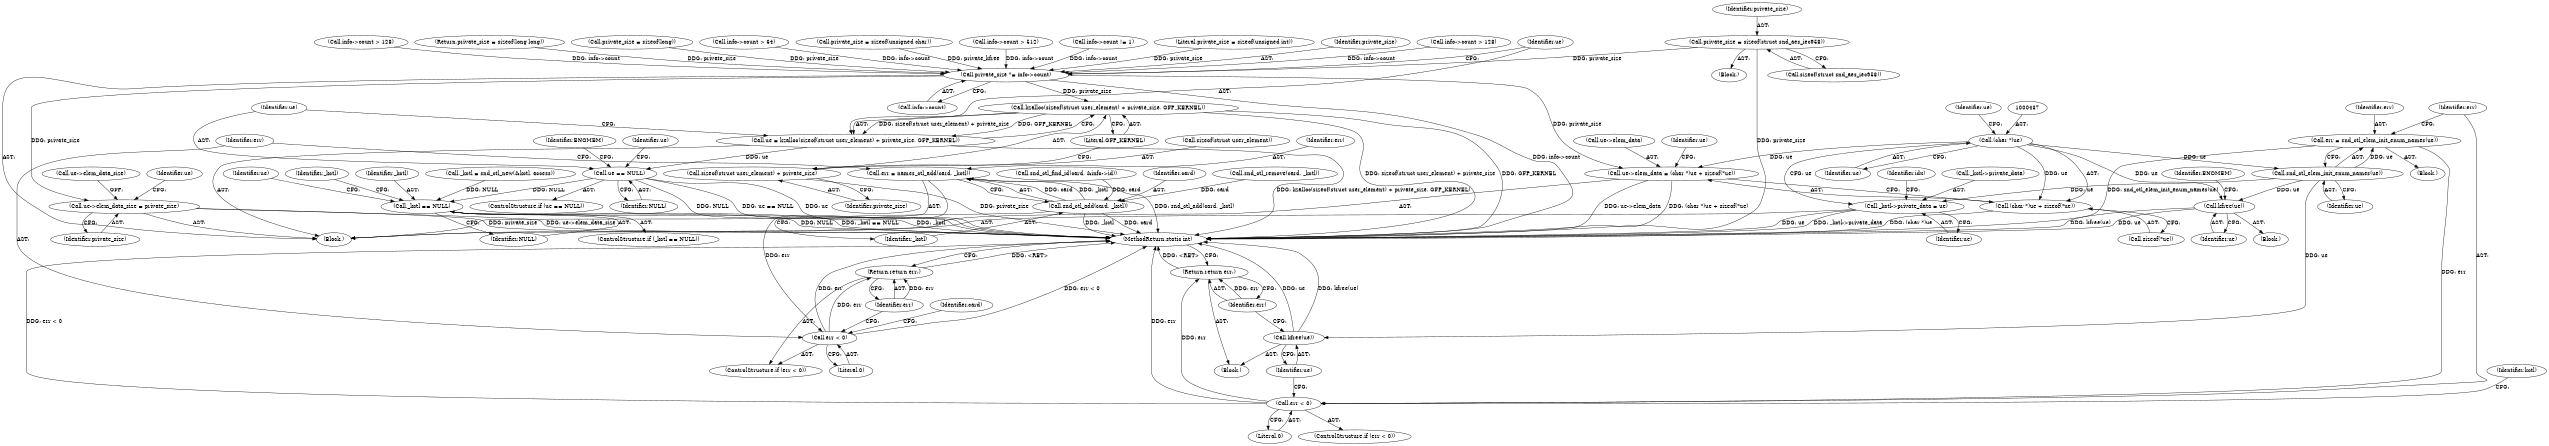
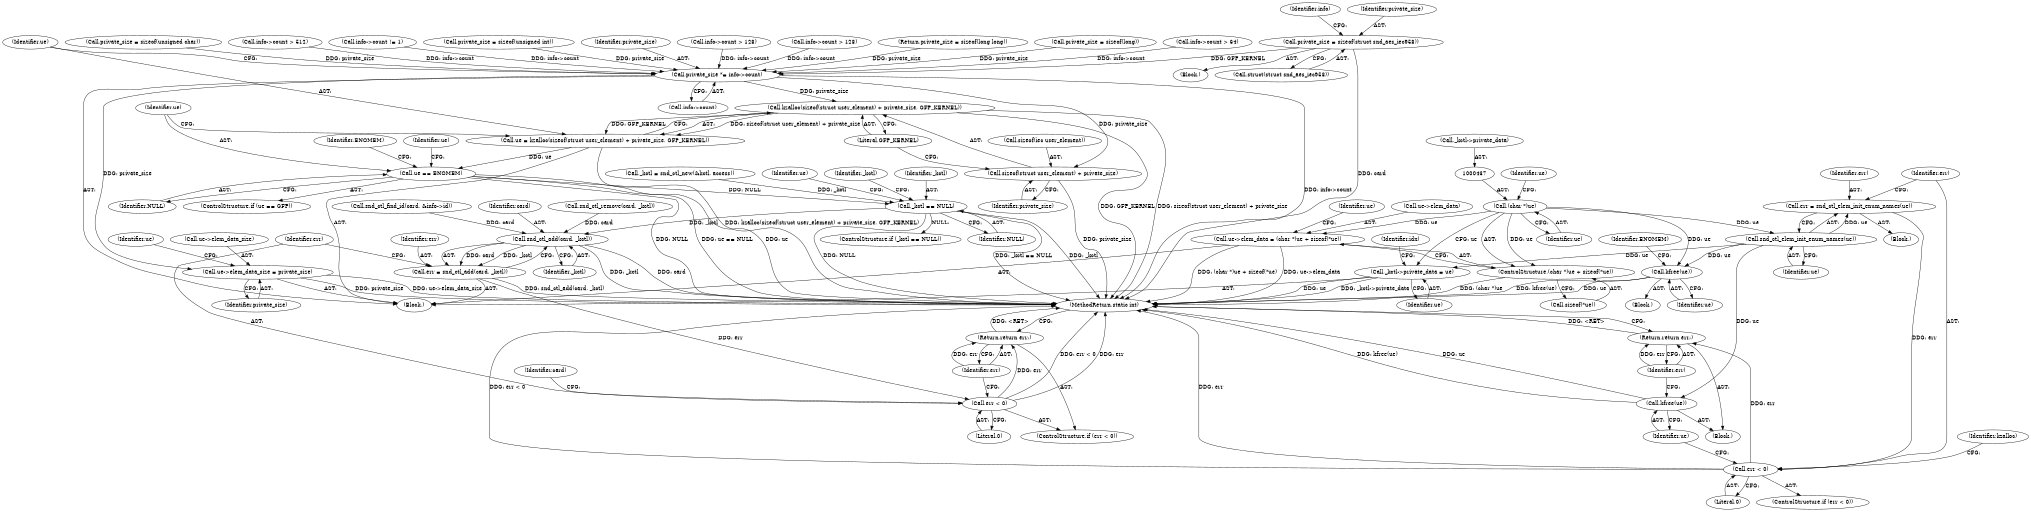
none -> (1310, 9)
(1234, 42) -> (499, 42)
(974, 59) -> (350, 59)
(1597, 59) -> (1238, 59)
(1834, 75) -> (1281, 75)
(1348, 79) -> (970, 96)
(1227, 141) -> (1045, 141)
(1781, 141) -> (1372, 174)
(620, 174) -> (431, 174)
(919, 174) -> (460, 272)
(1950, 189) -> (1475, 155)
(117, 190) -> (248, 256)
(482, 190) -> (832, 190)
(536, 207) -> (247, 207)
(2035, 207) -> (1556, 272)
none -> (737, 216)
(648, 223) -> (942, 223)
(1921, 228) -> none
(2517, 371) -> (1993, 437)
